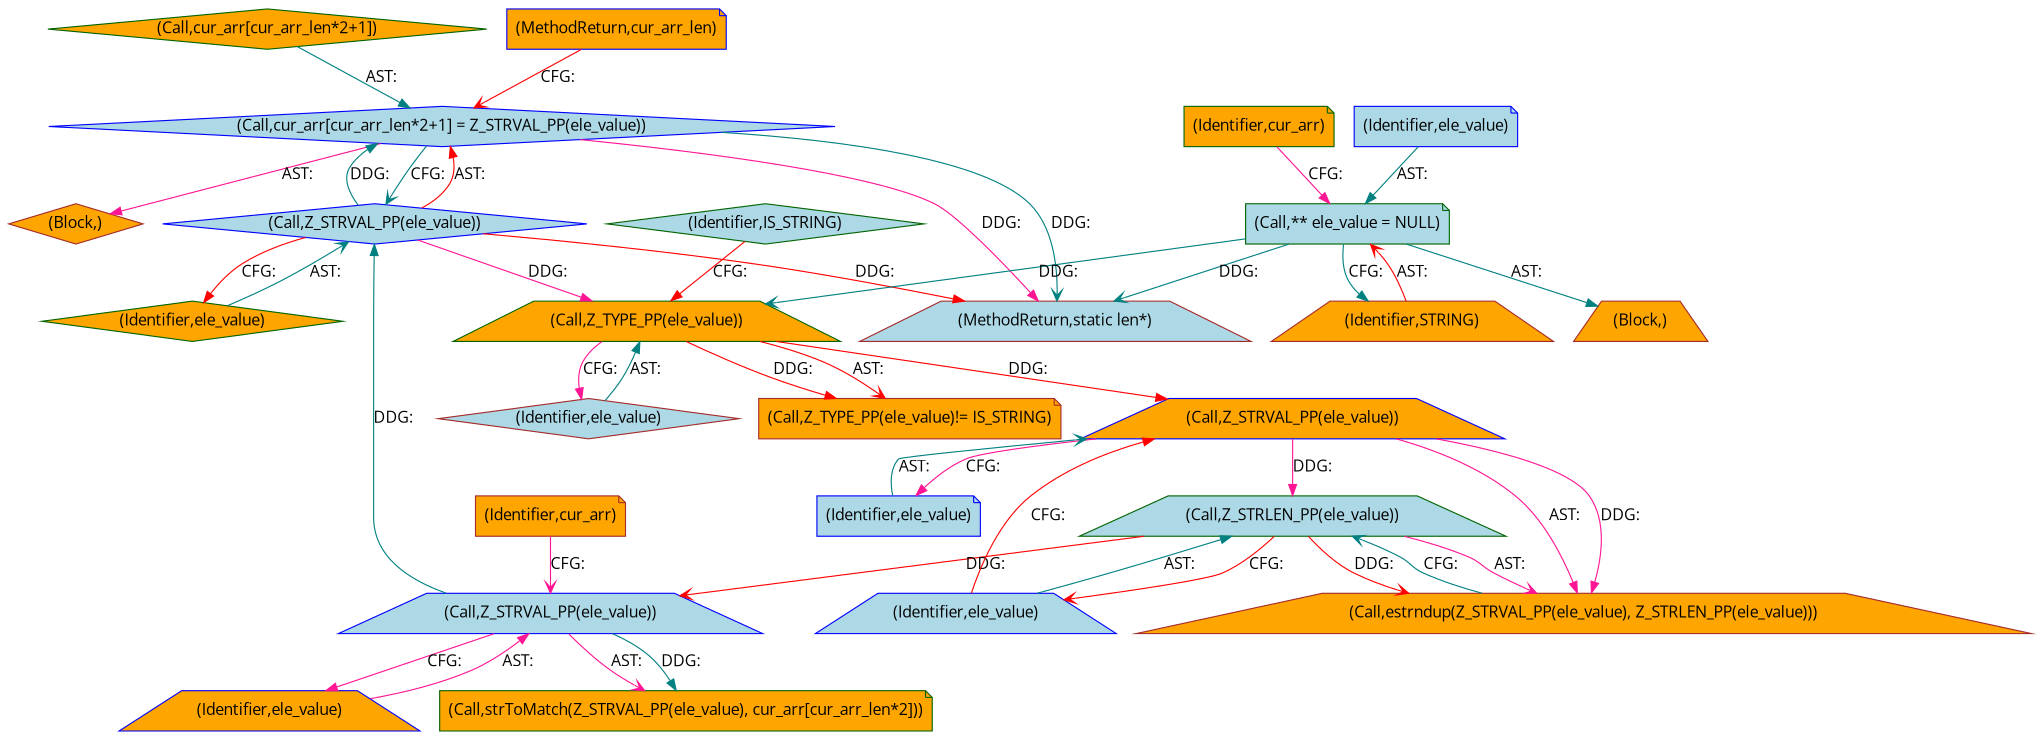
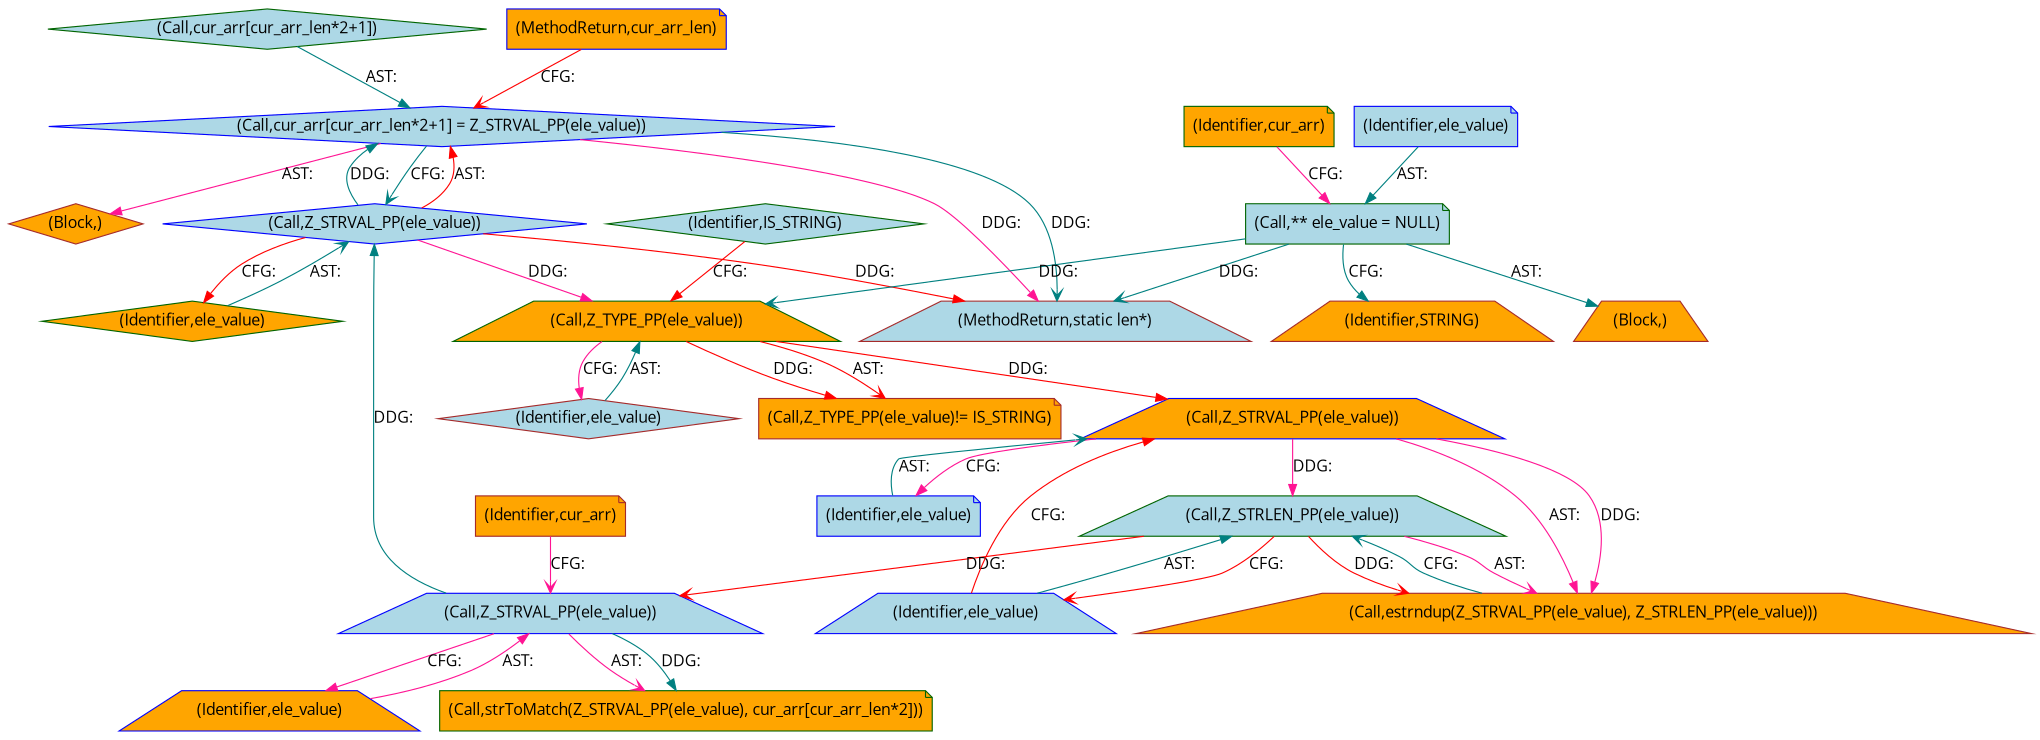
(267, 29) -> (267, 29)
(1395, 275) -> none
